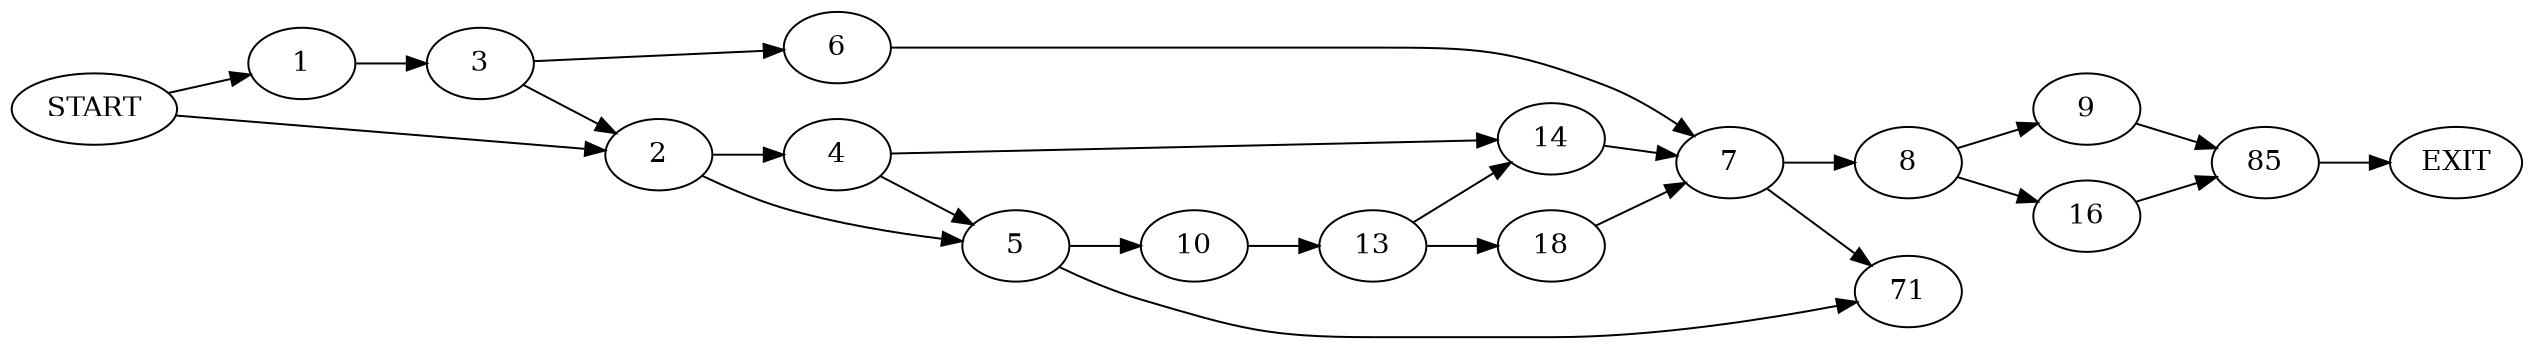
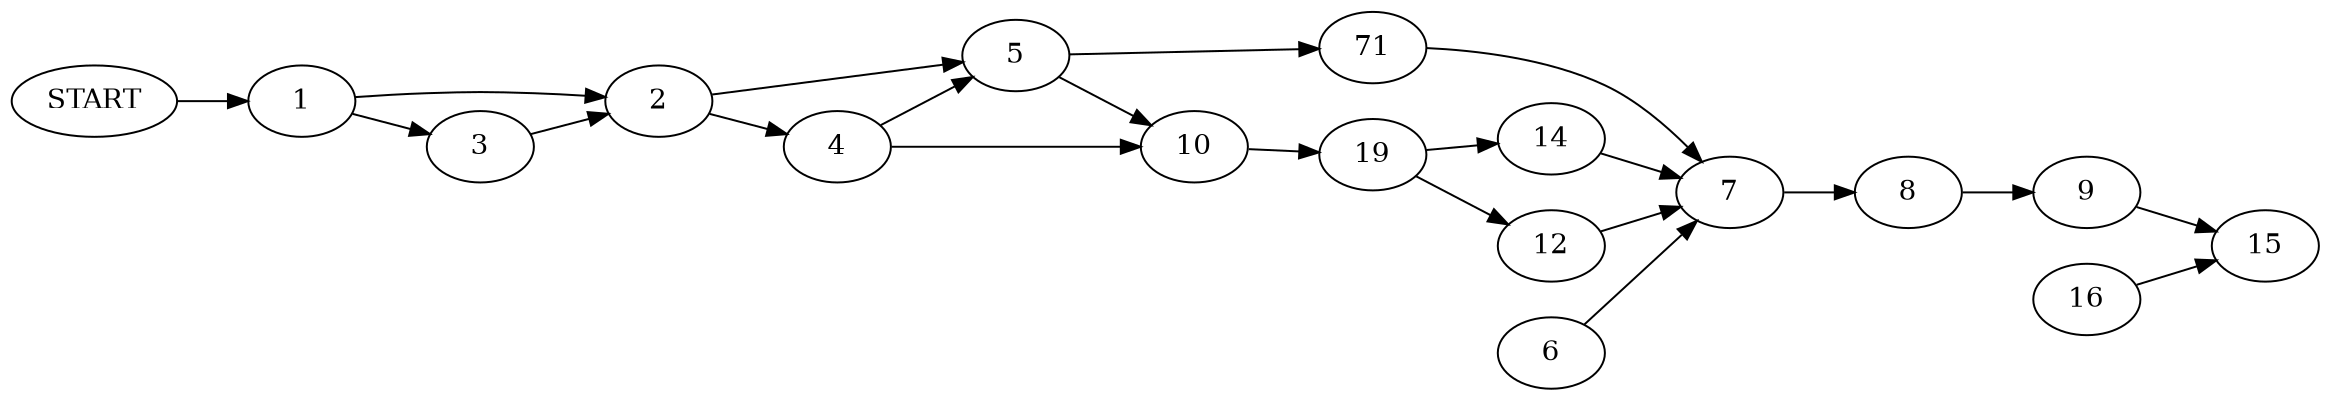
(649, 56) -> none
(380, 132) -> (470, 92)
(1184, 147) -> (1006, 147)
(2265, 163) -> (2265, 246)
(2456, 163) -> none
(1988, 187) -> none
(1811, 221) -> (1568, 71)
(1373, 246) -> (1373, 155)
(1551, 246) -> (1551, 246)
